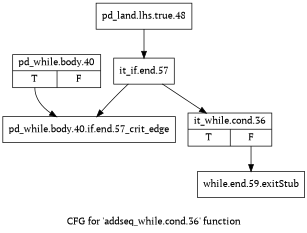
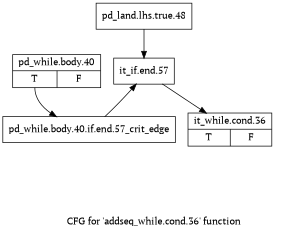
(115, 97) -> (118, 103)
(251, 184) -> none
